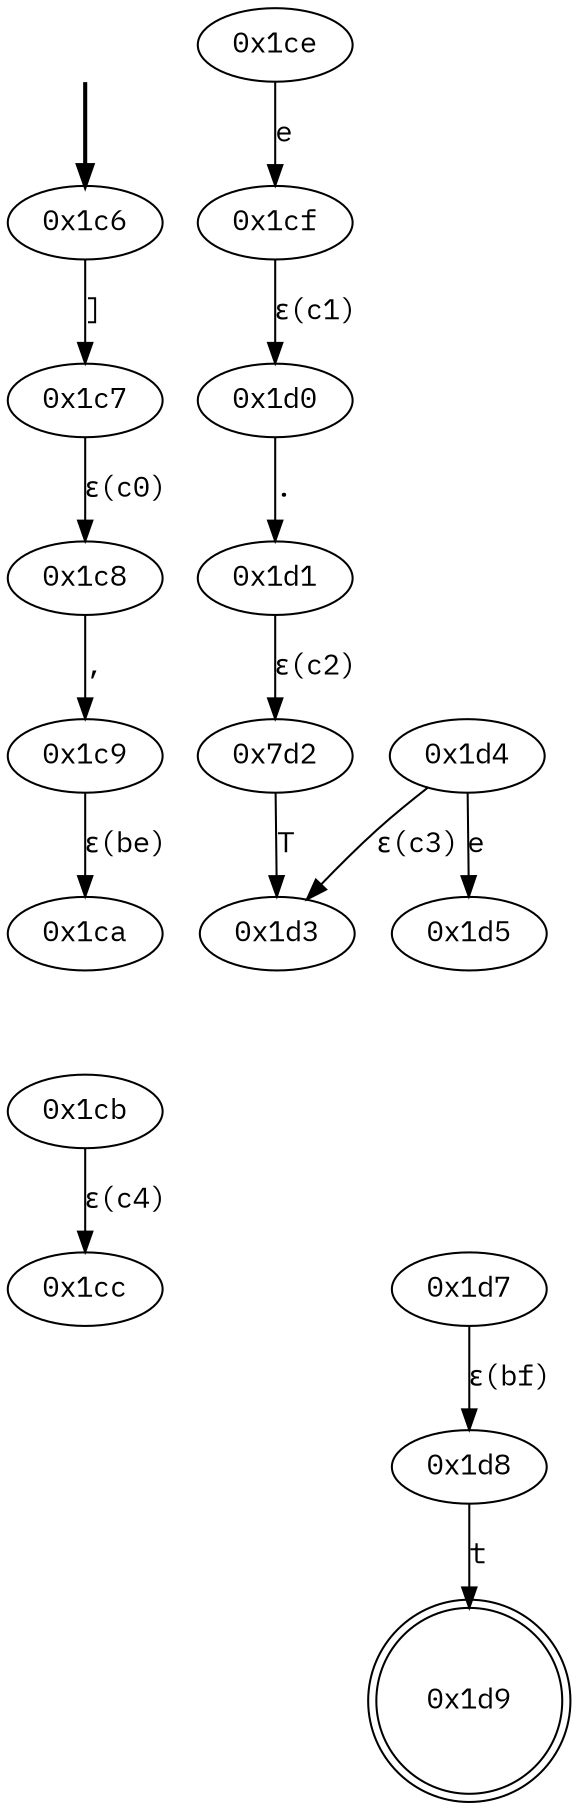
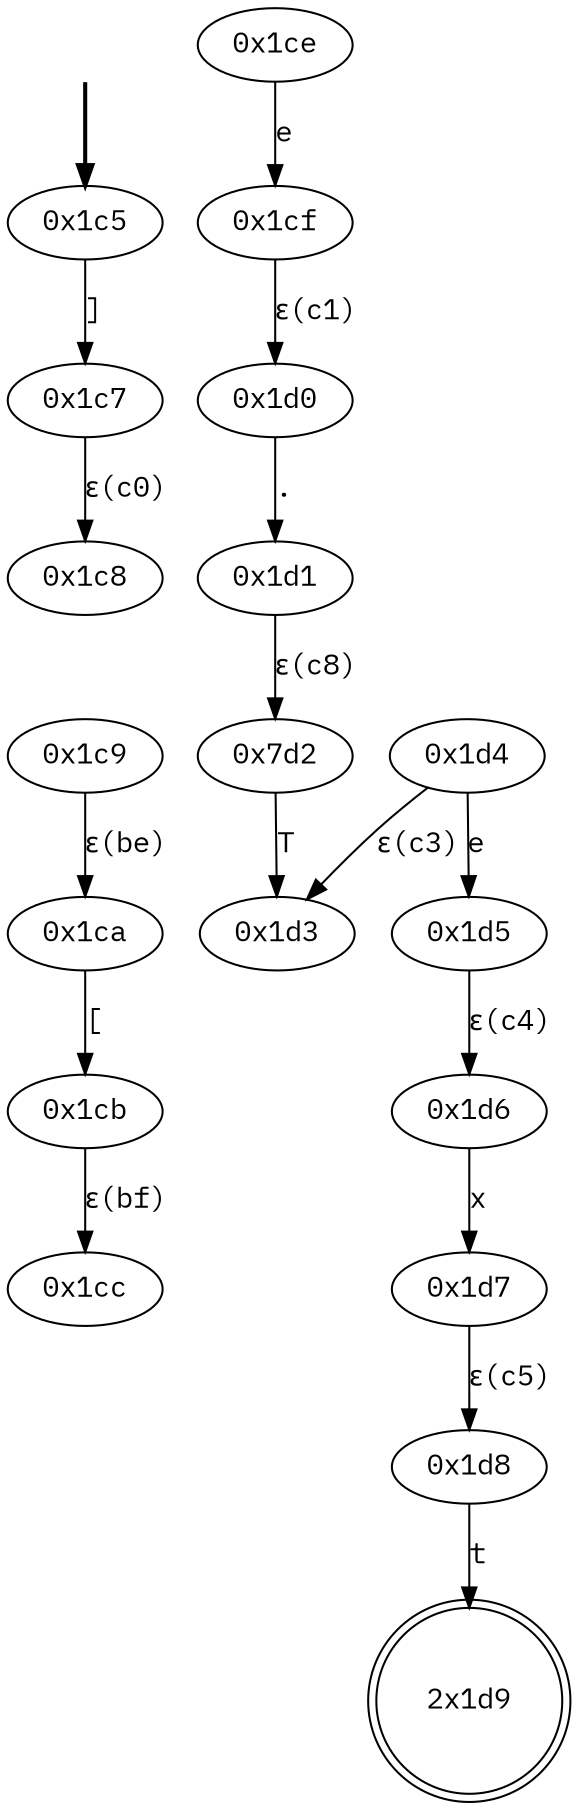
(85, 223) -> (85, 223)
(85, 657) -> none
(316, 667) -> (316, 667)
none -> (85, 1012)
none -> (469, 1111)
(126, 1200) -> (126, 1200)
(510, 1378) -> (510, 1378)
(469, 1701) -> (469, 1701)
